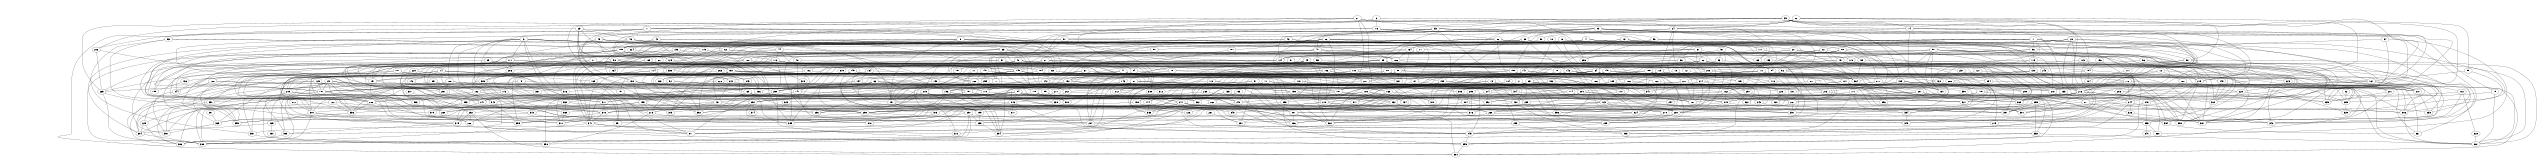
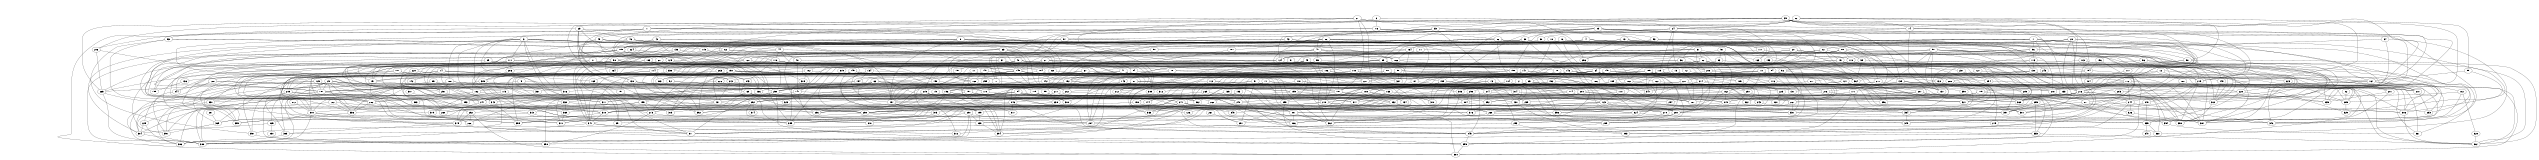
none -> (936, 92)
(2495, 92) -> none
